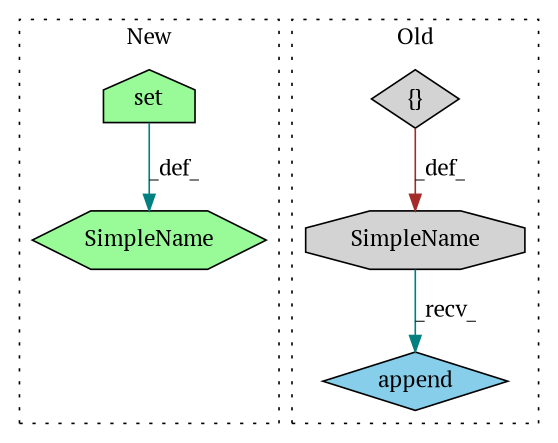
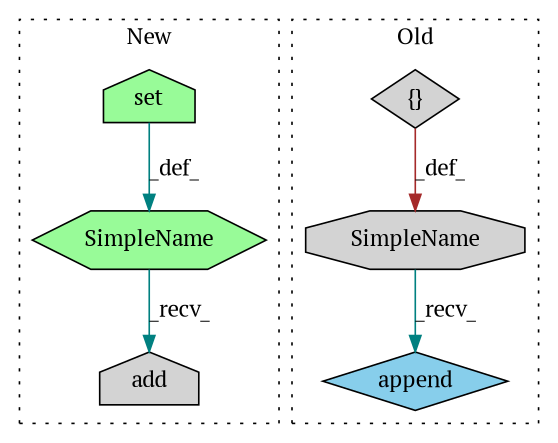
none -> (149, 381)
